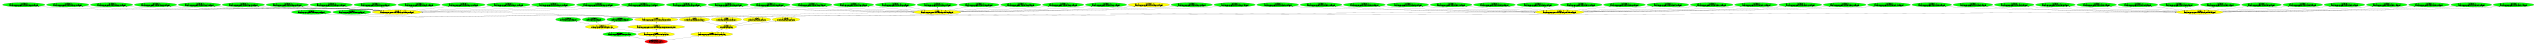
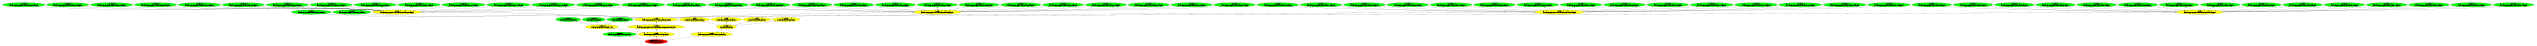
(1149, 5) -> (1149, 5)
(352, 12) -> (352, 12)
